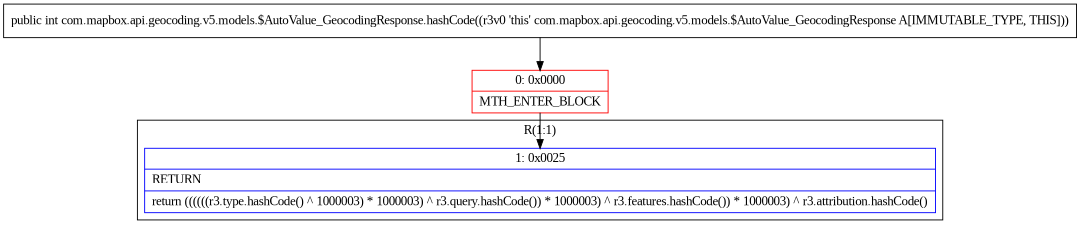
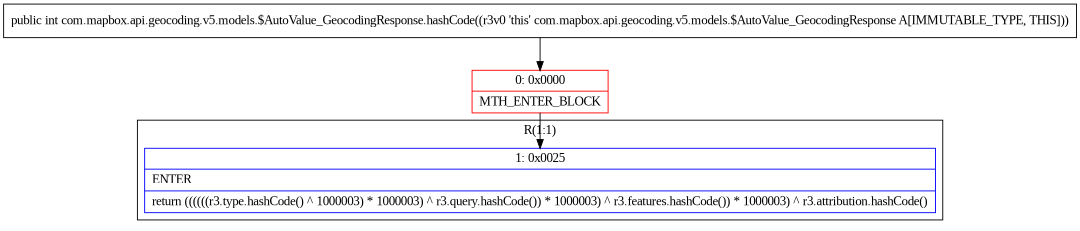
(177, 180) -> (172, 180)
